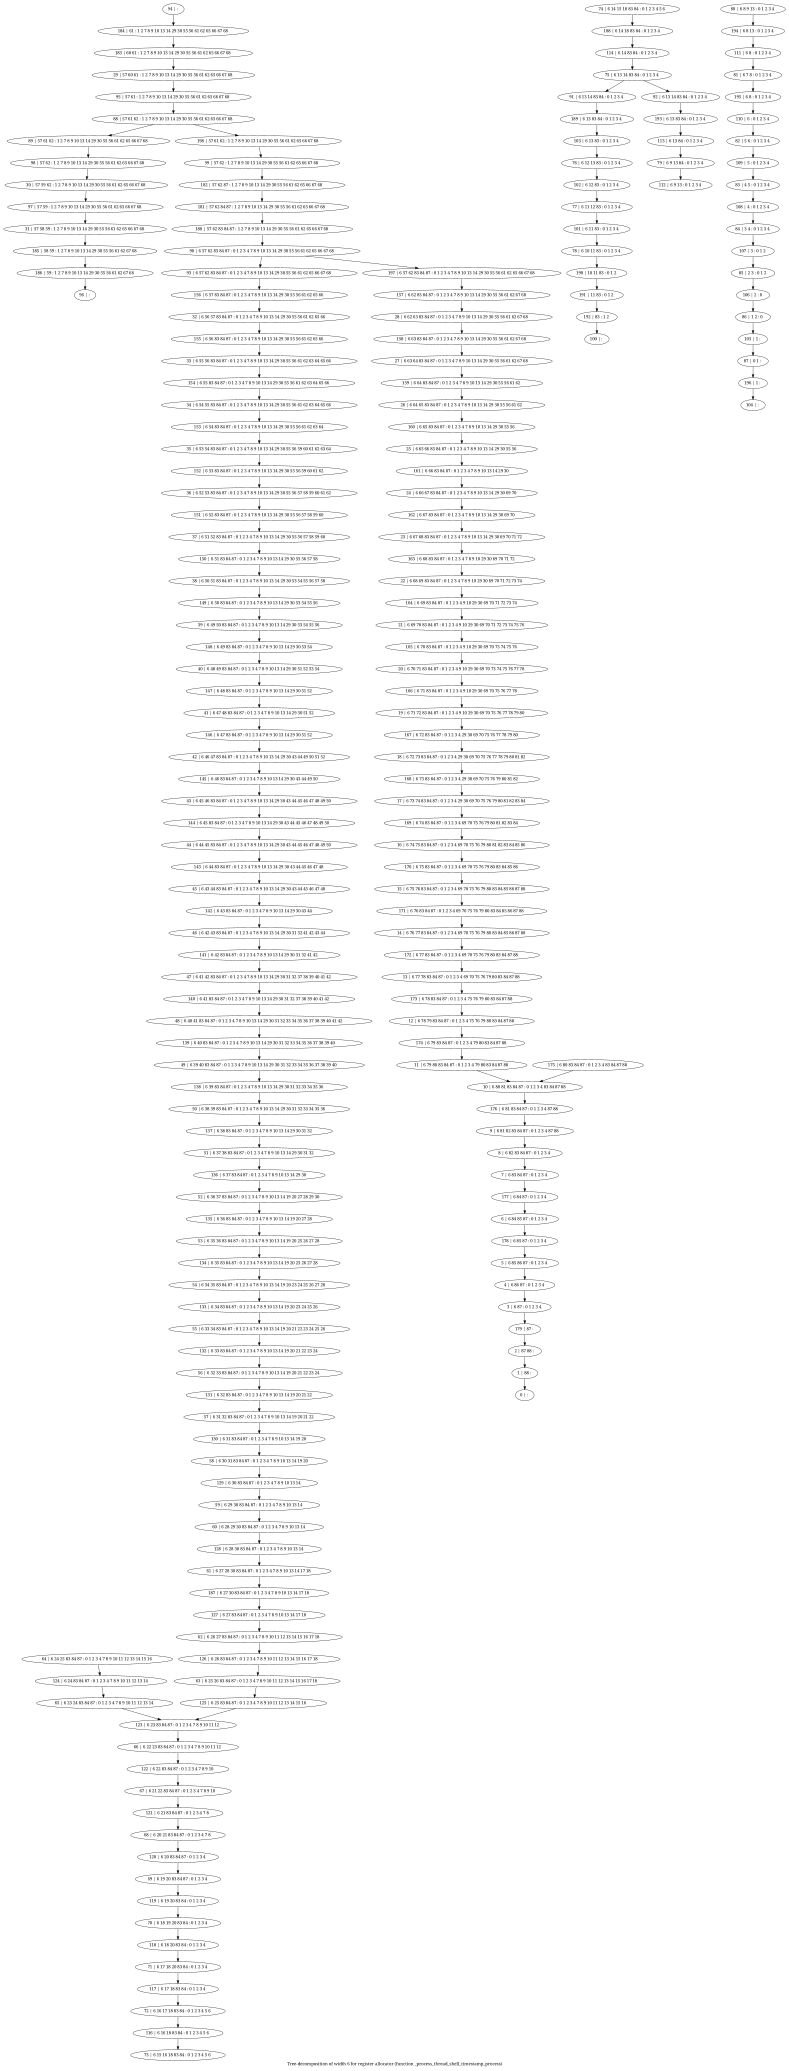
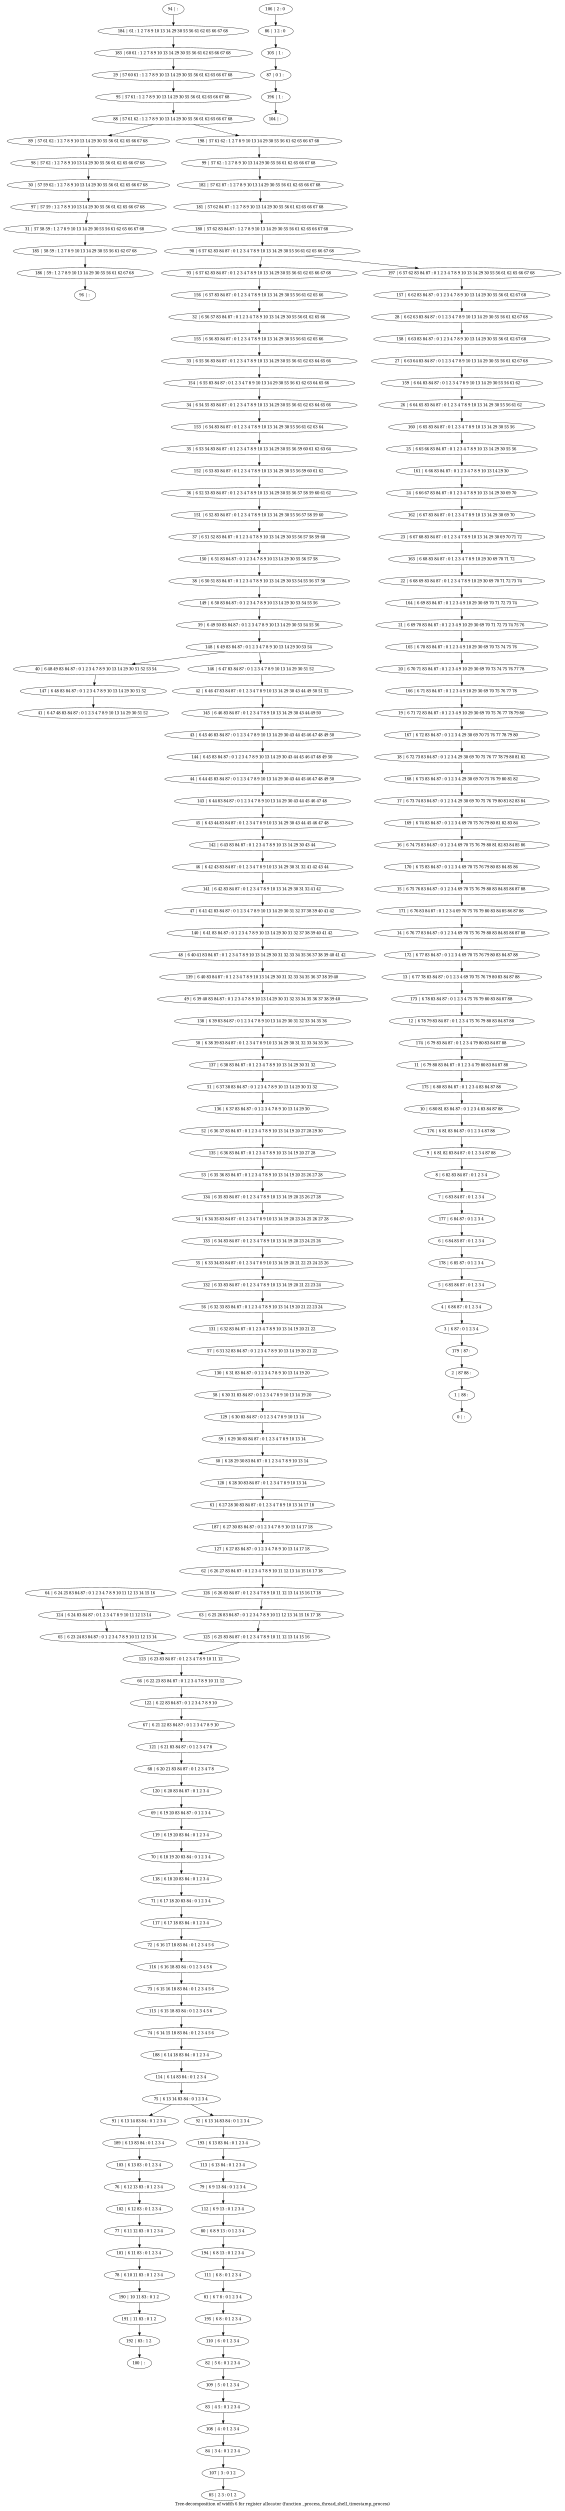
(753, 283) -> none
(259, 723) -> (260, 657)
(492, 1076) -> (462, 1075)
none -> (181, 2011)
none -> (223, 2219)
